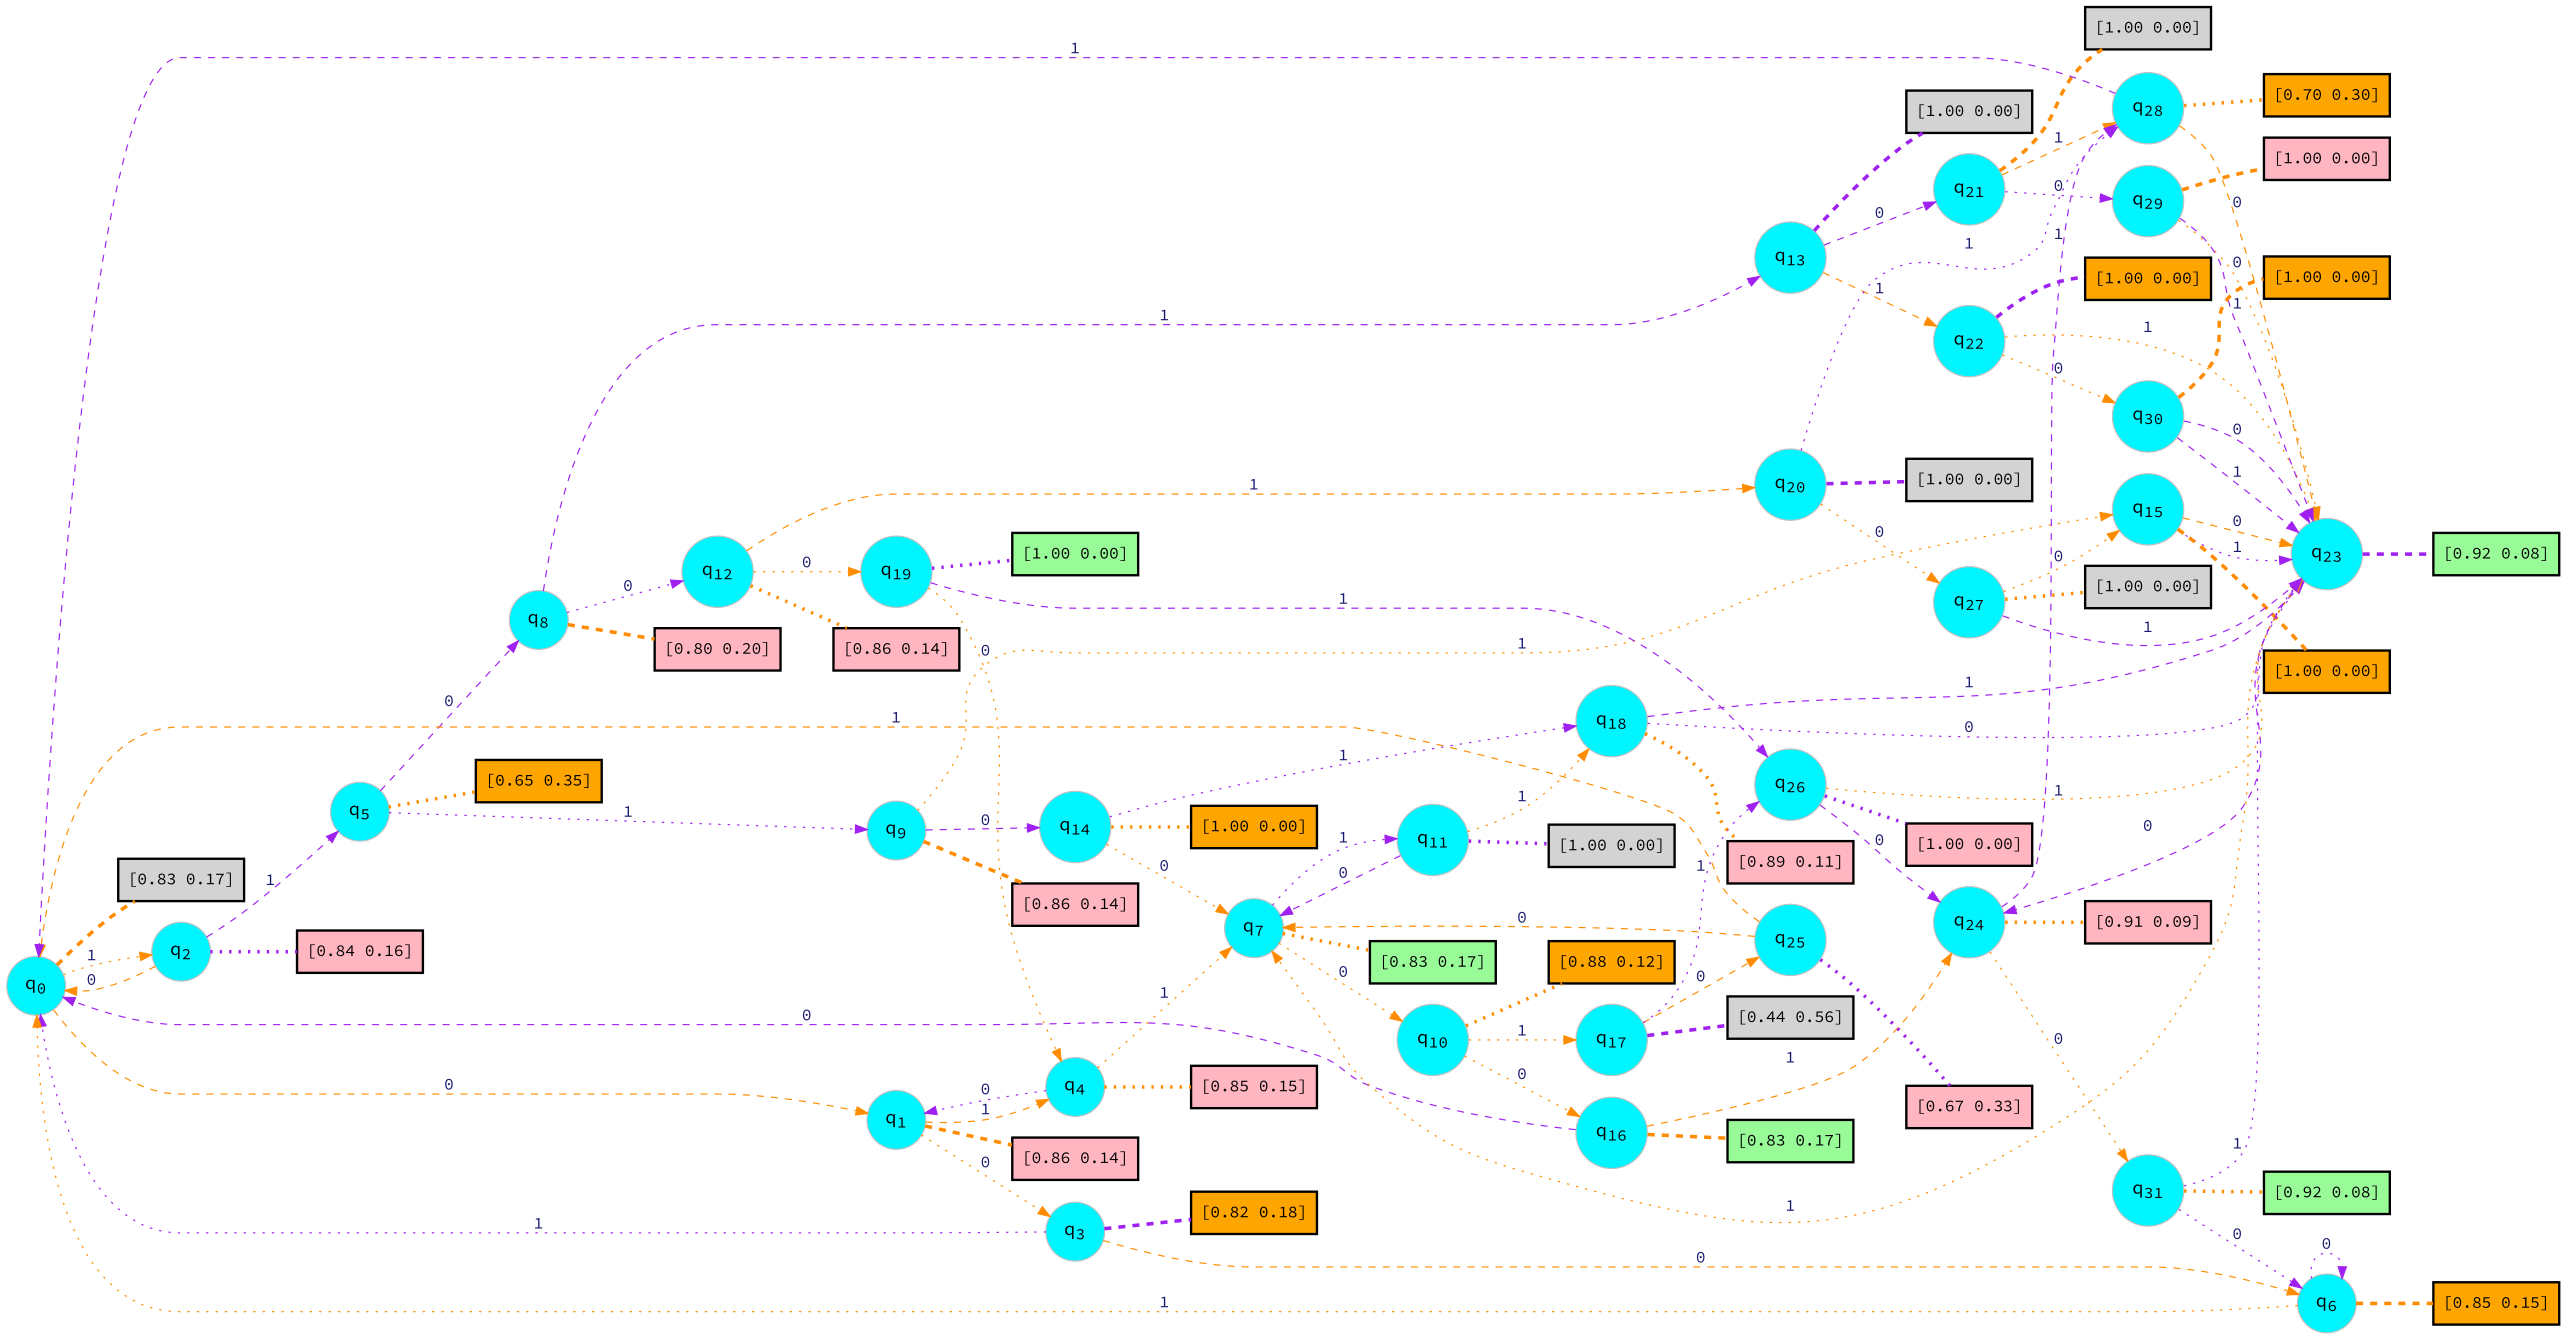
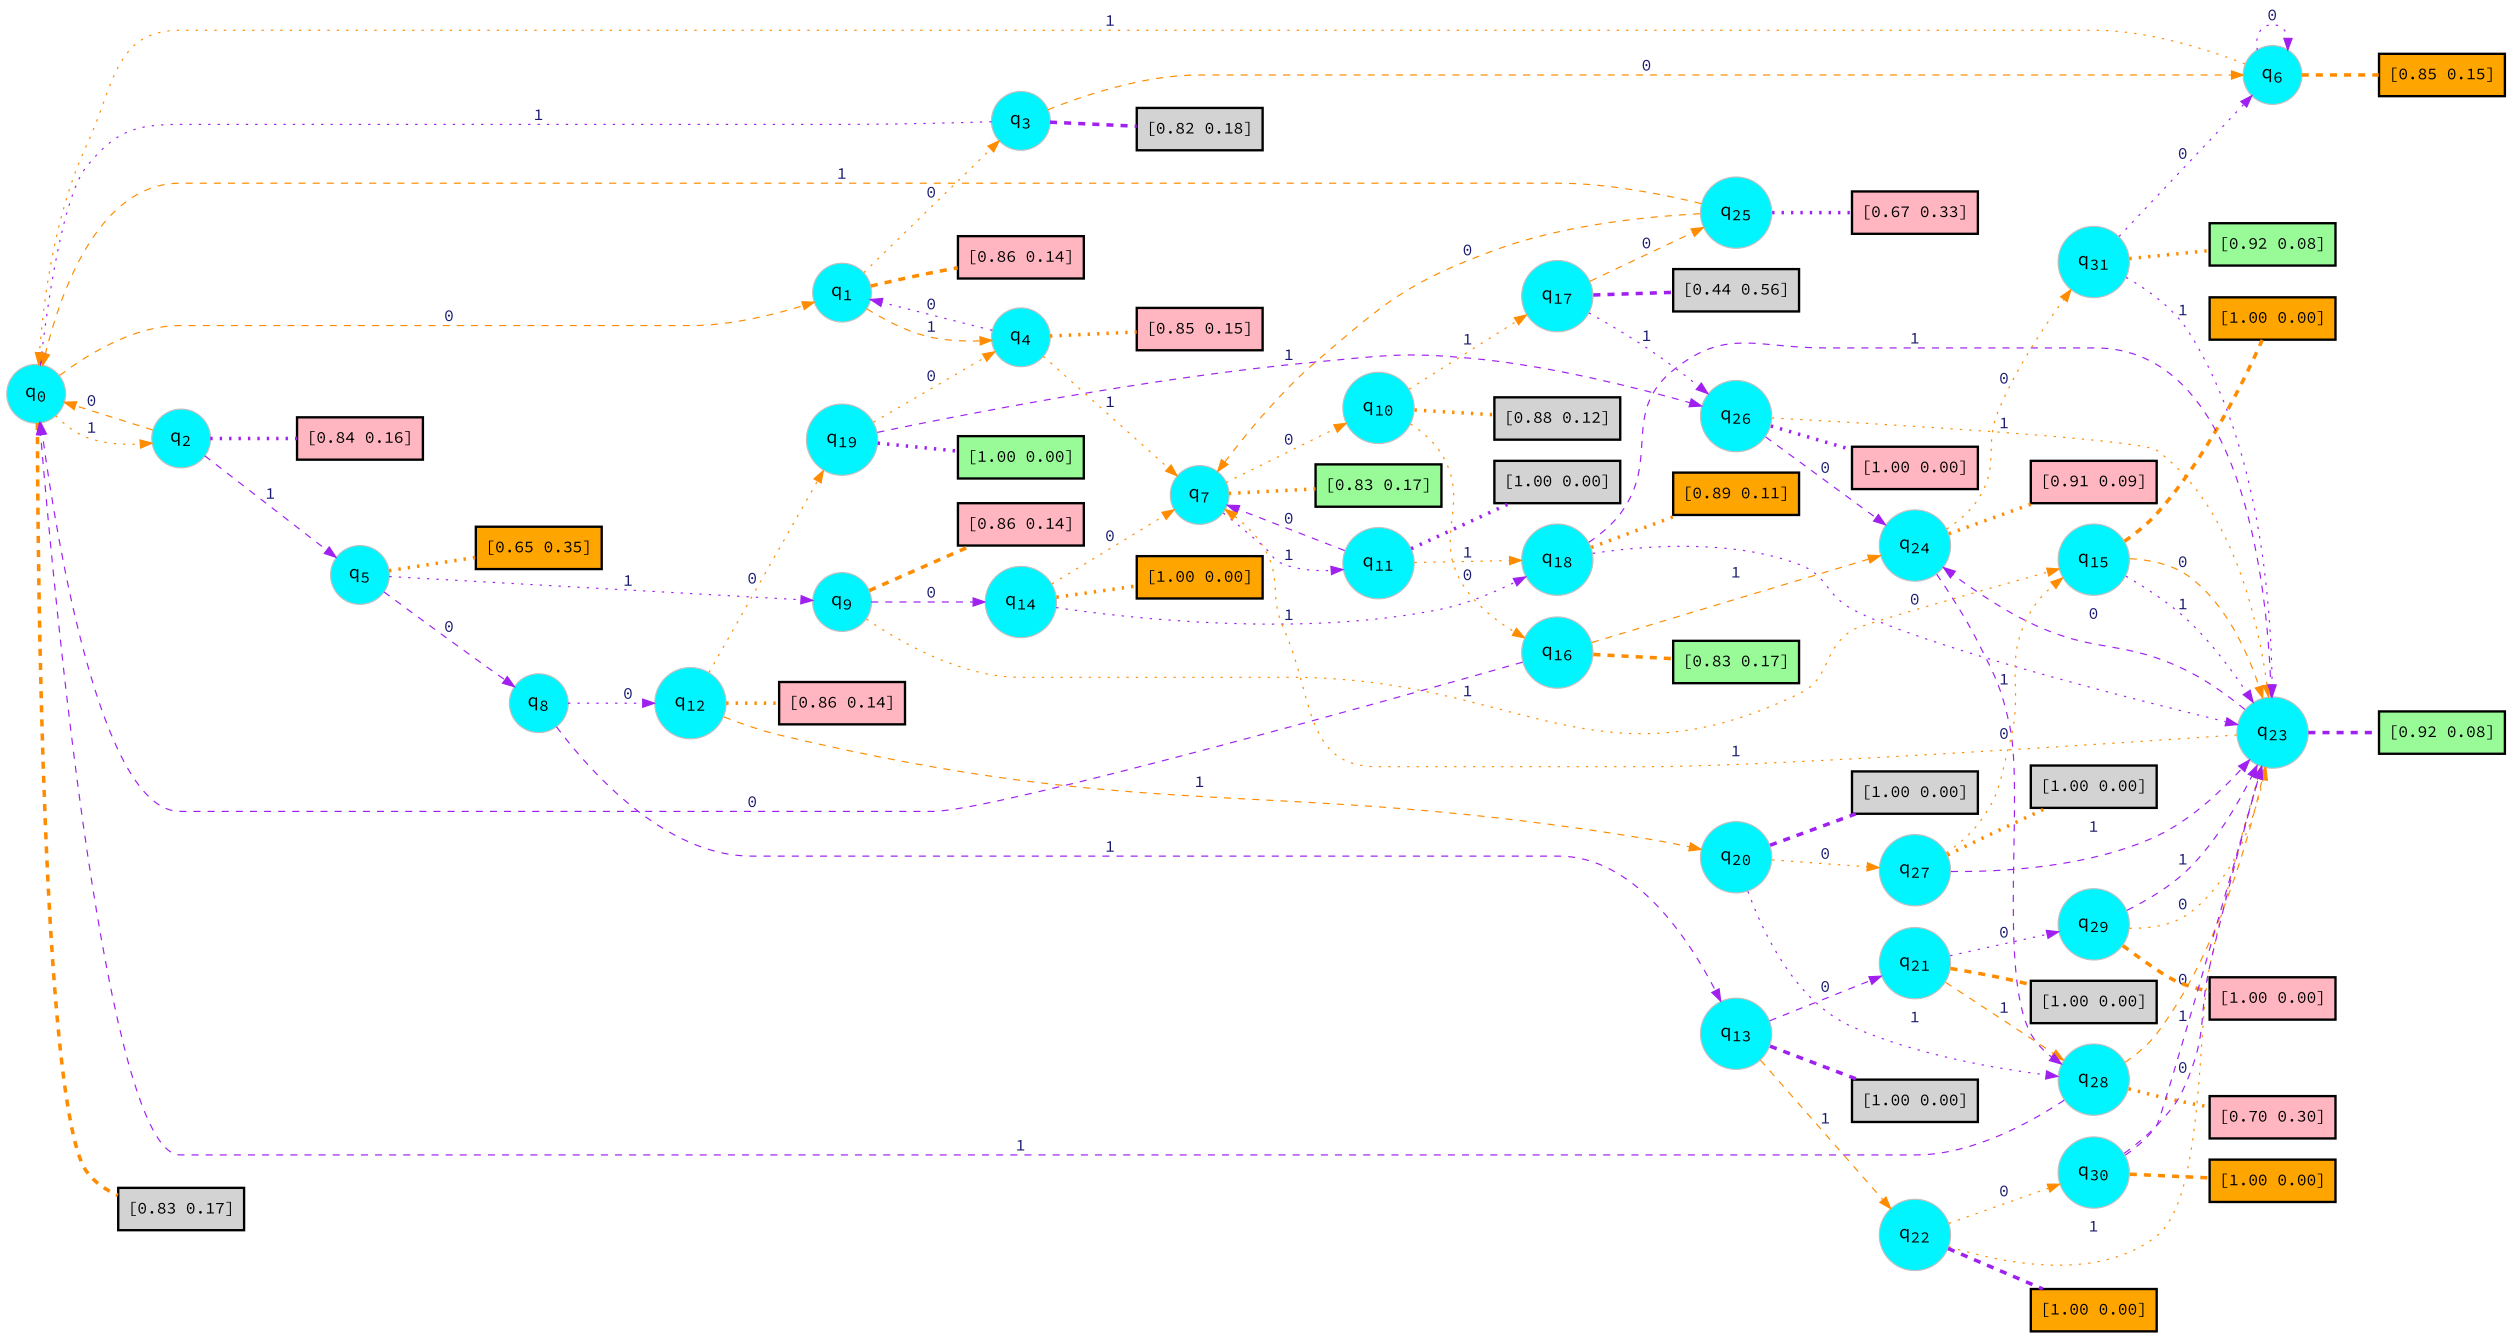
(2327, 95) -> (2273, 1117)
(718, 649) -> none
(1790, 862) -> (1736, 494)
(1612, 962) -> (1557, 418)
(1254, 1213) -> (1200, 129)
